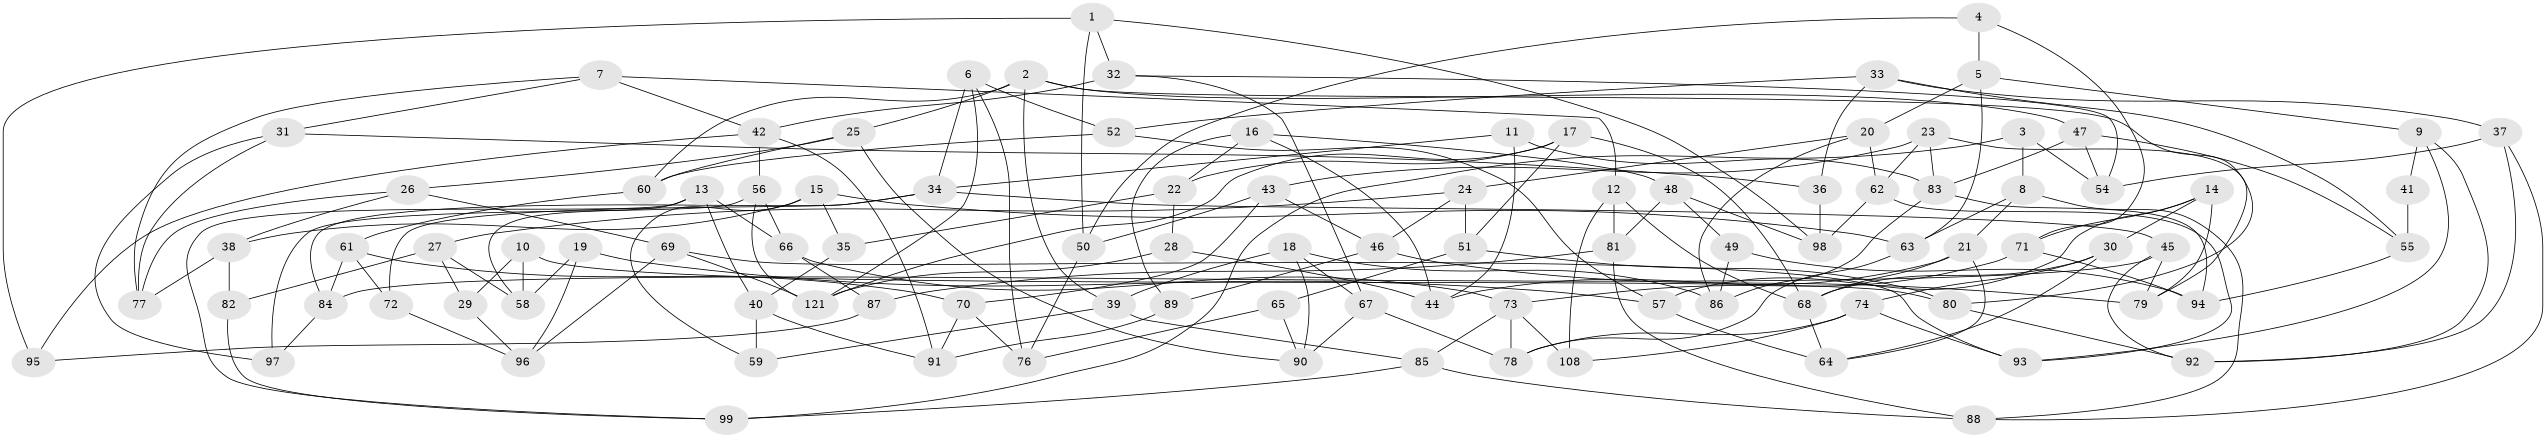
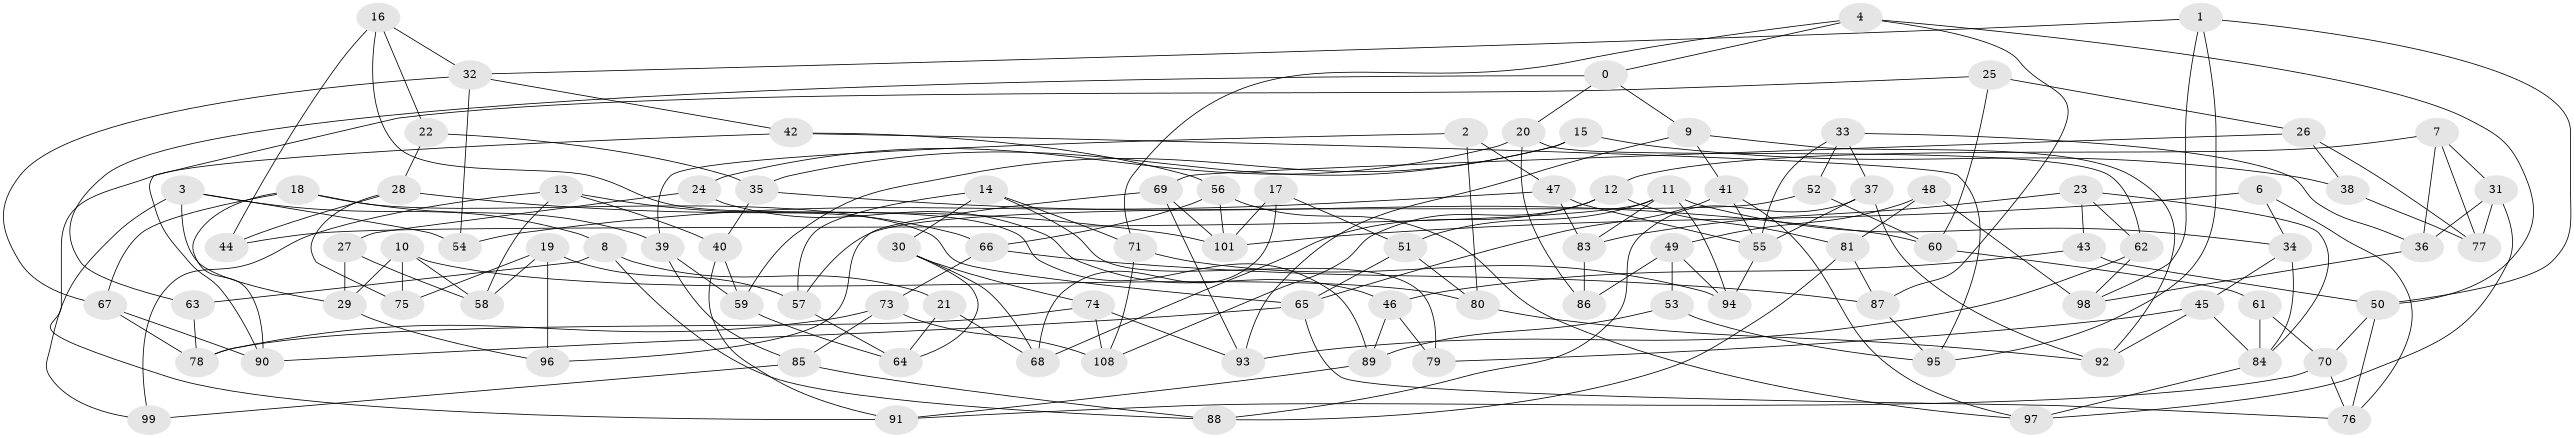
(1979, 75) -> (1606, 75)
(821, 98) -> (1348, 208)
(680, 104) -> (2430, 190)
(1040, 106) -> none
(936, 110) -> none
none -> (2061, 134)
(1465, 150) -> (424, 46)
(2155, 151) -> (2289, 221)
(1373, 163) -> none
(2312, 164) -> (1816, 219)
(2108, 210) -> (1707, 245)
(1363, 213) -> none
(1465, 219) -> (1555, 219)
none -> (1515, 243)
(1466, 271) -> (945, 250)
(1135, 281) -> (2352, 334)
(1701, 282) -> none
none -> (253, 286)
(1651, 289) -> (1125, 306)
(229, 305) -> none
(391, 305) -> none
none -> (402, 305)
(815, 305) -> (1225, 248)
none -> (1672, 305)
none -> (1857, 333)
(1816, 334) -> (838, 343)
